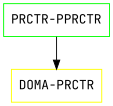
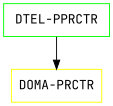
(57, 20) -> (57, 20)
